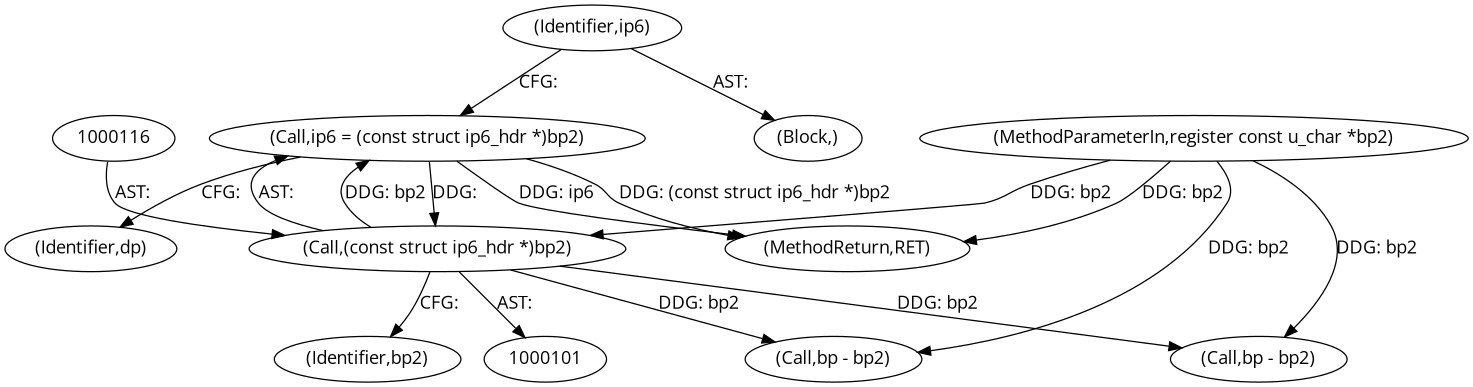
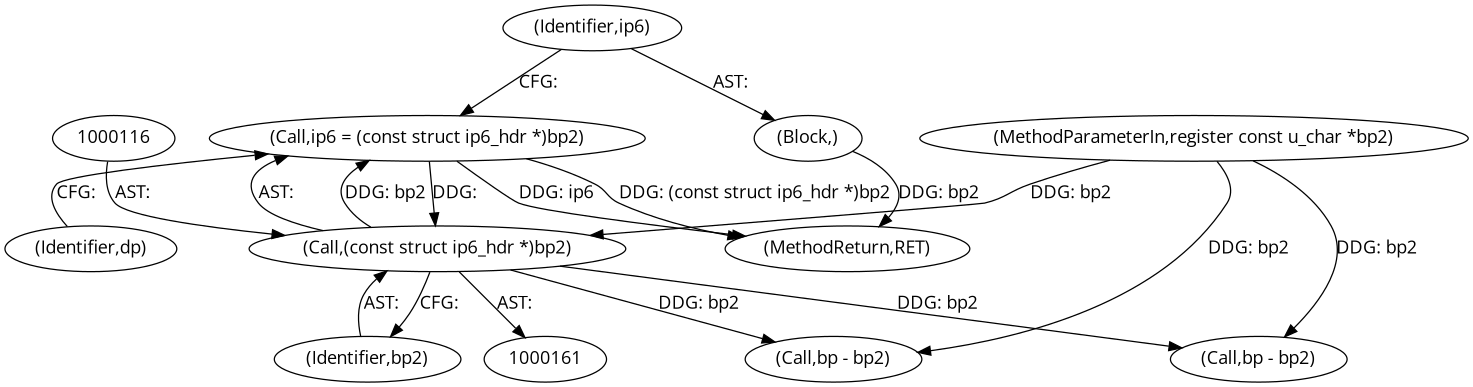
(212, 180) -> (131, 169)
(1081, 217) -> (890, 177)
none -> (360, 305)
(545, 359) -> (545, 359)
